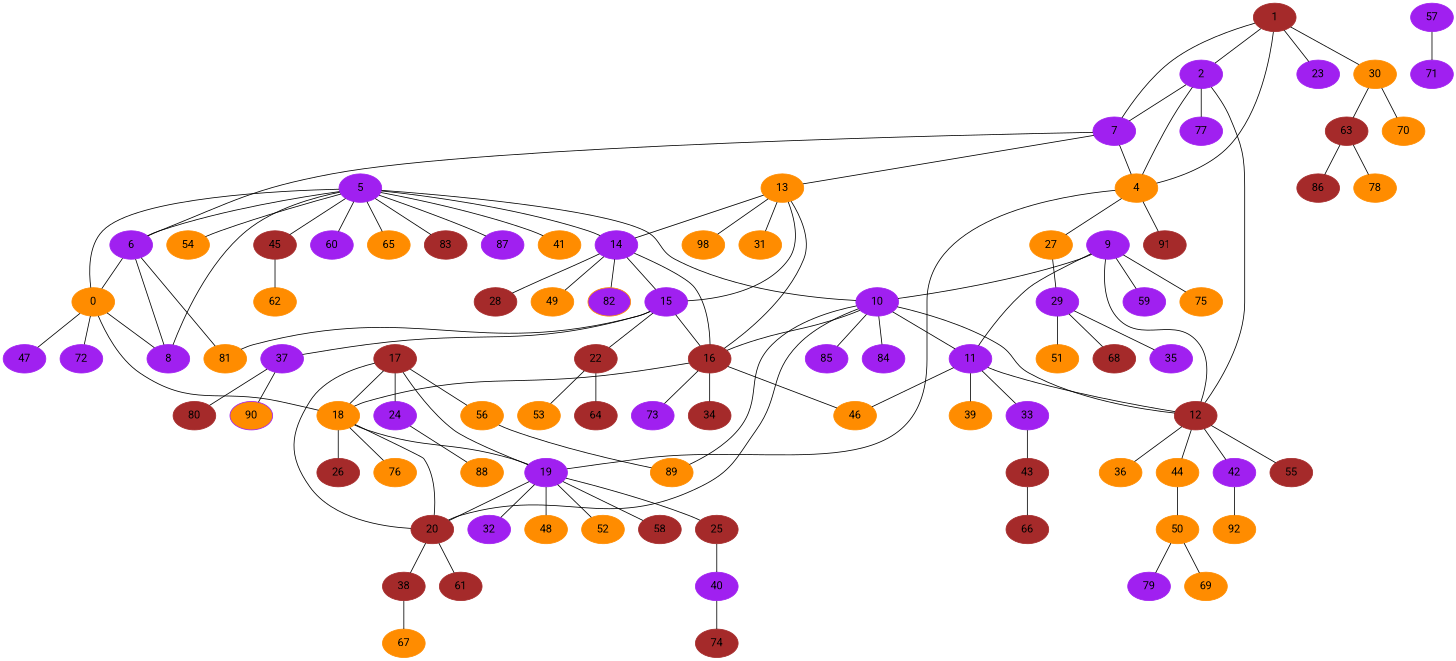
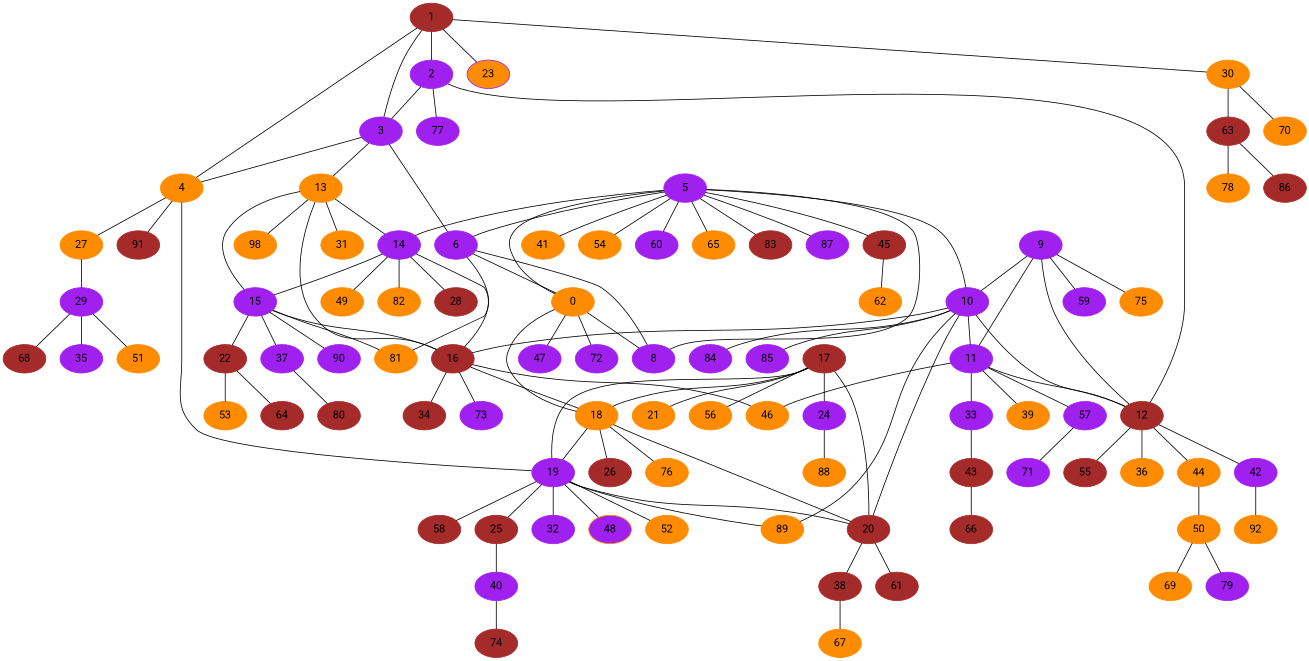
(1318, 74) -> (488, 74)
(1165, 130) -> none
(1114, 131) -> (381, 131)
(609, 302) -> (399, 302)
(267, 387) -> (297, 330)
none -> (1028, 387)
(251, 416) -> (339, 359)
none -> (654, 416)
(574, 450) -> (664, 509)
(546, 529) -> (610, 529)
